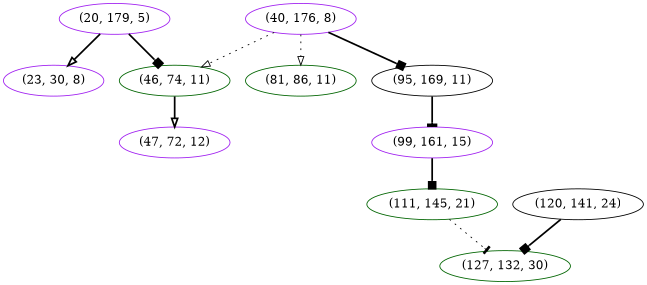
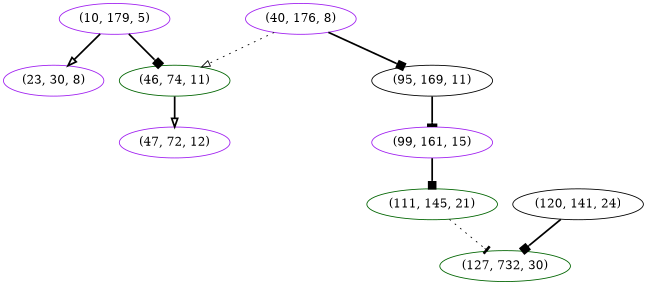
(115, 19) -> (115, 19)
(301, 81) -> none
(505, 266) -> (505, 266)
